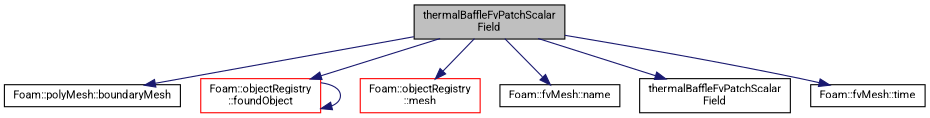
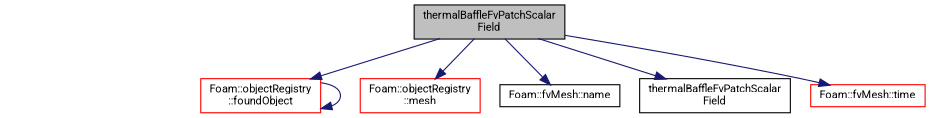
(92, 96) -> none
(868, 96) -> (868, 96)
